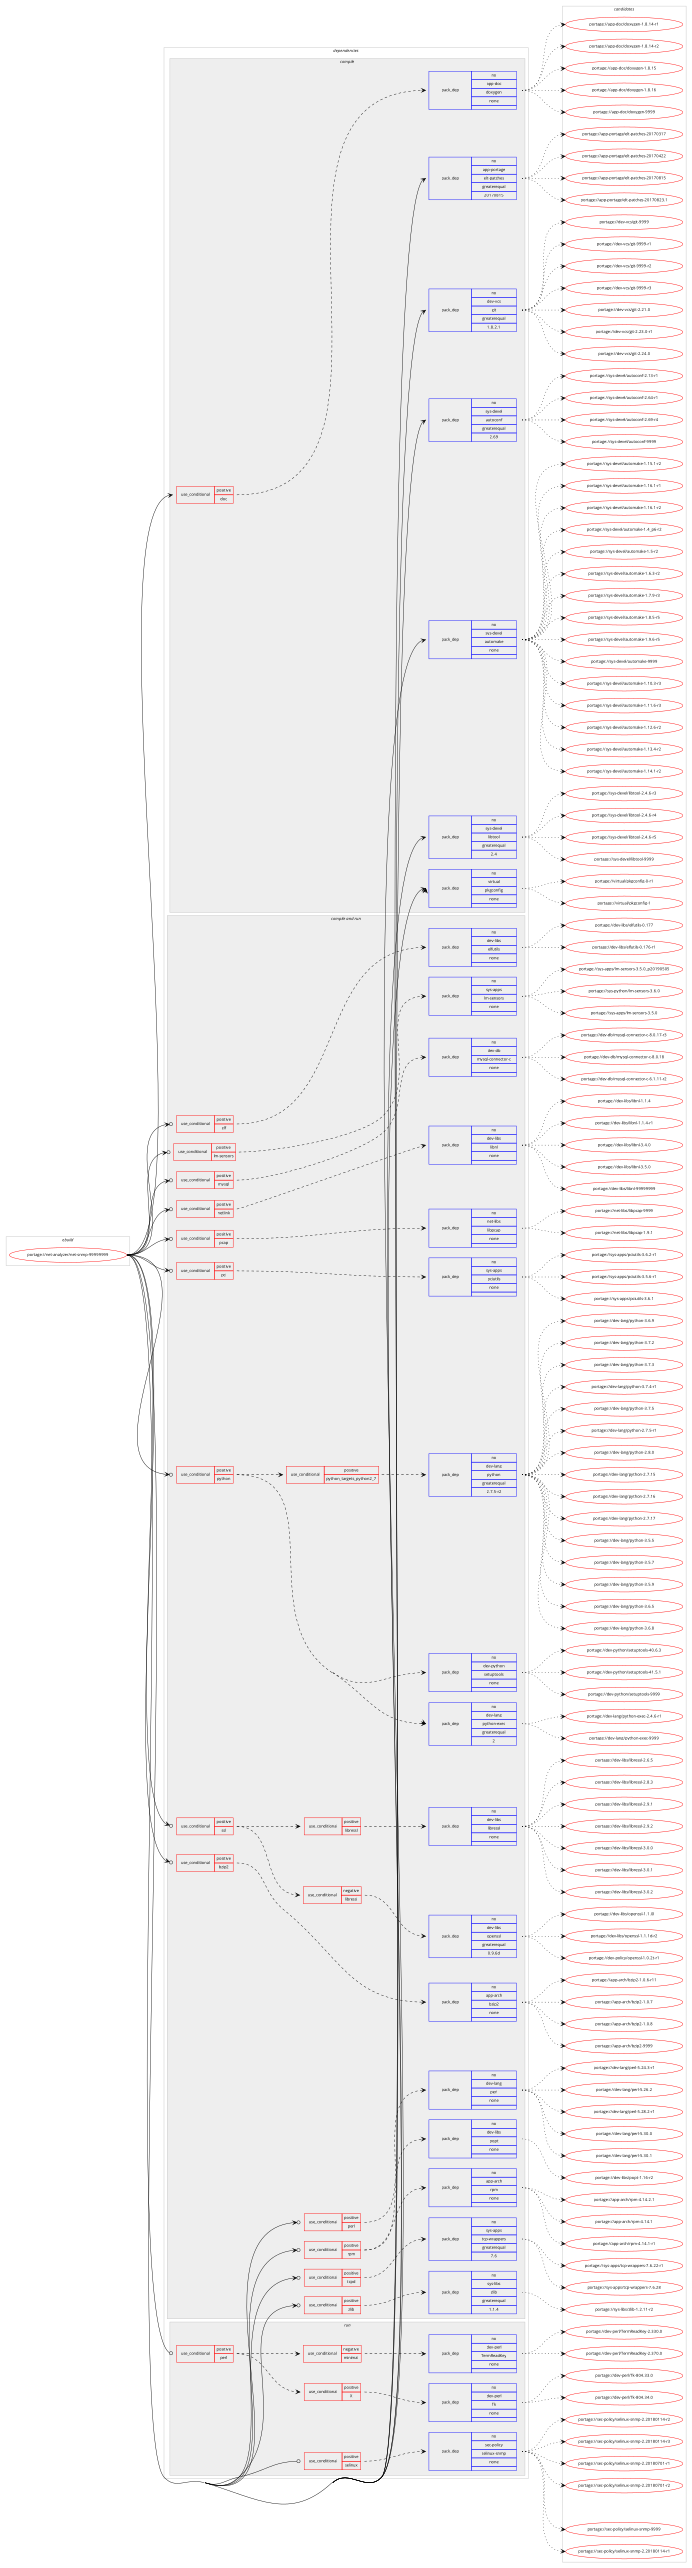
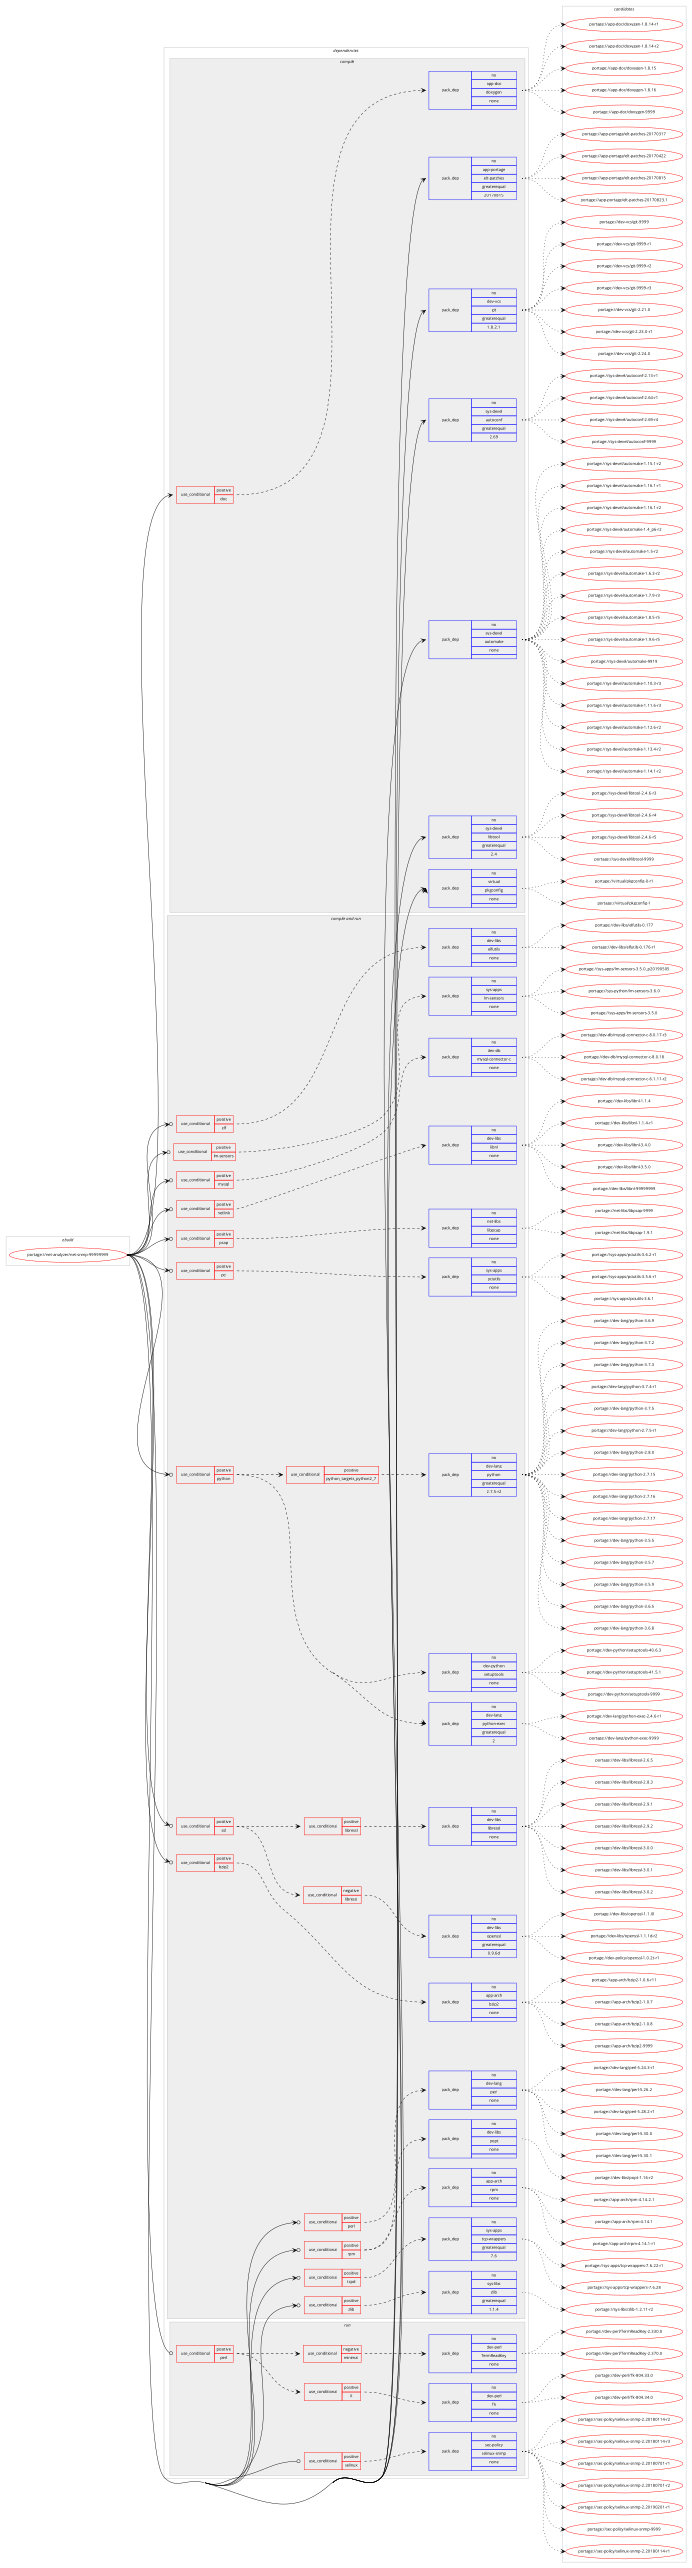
(624, 662) -> (624, 662)
none -> (624, 2508)
